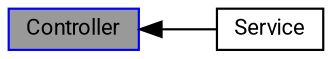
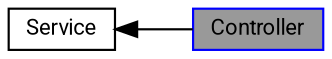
(189, 29) -> (165, 29)
